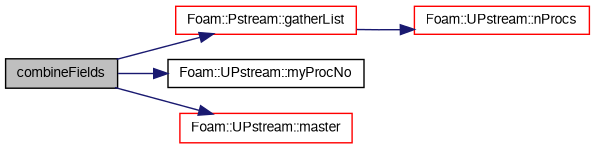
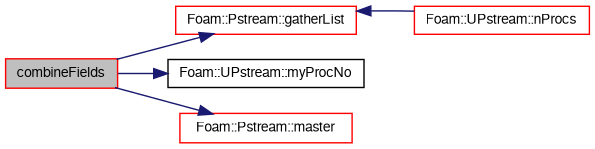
(378, 30) -> (393, 11)
(62, 74) -> (62, 74)
(266, 128) -> (266, 128)
